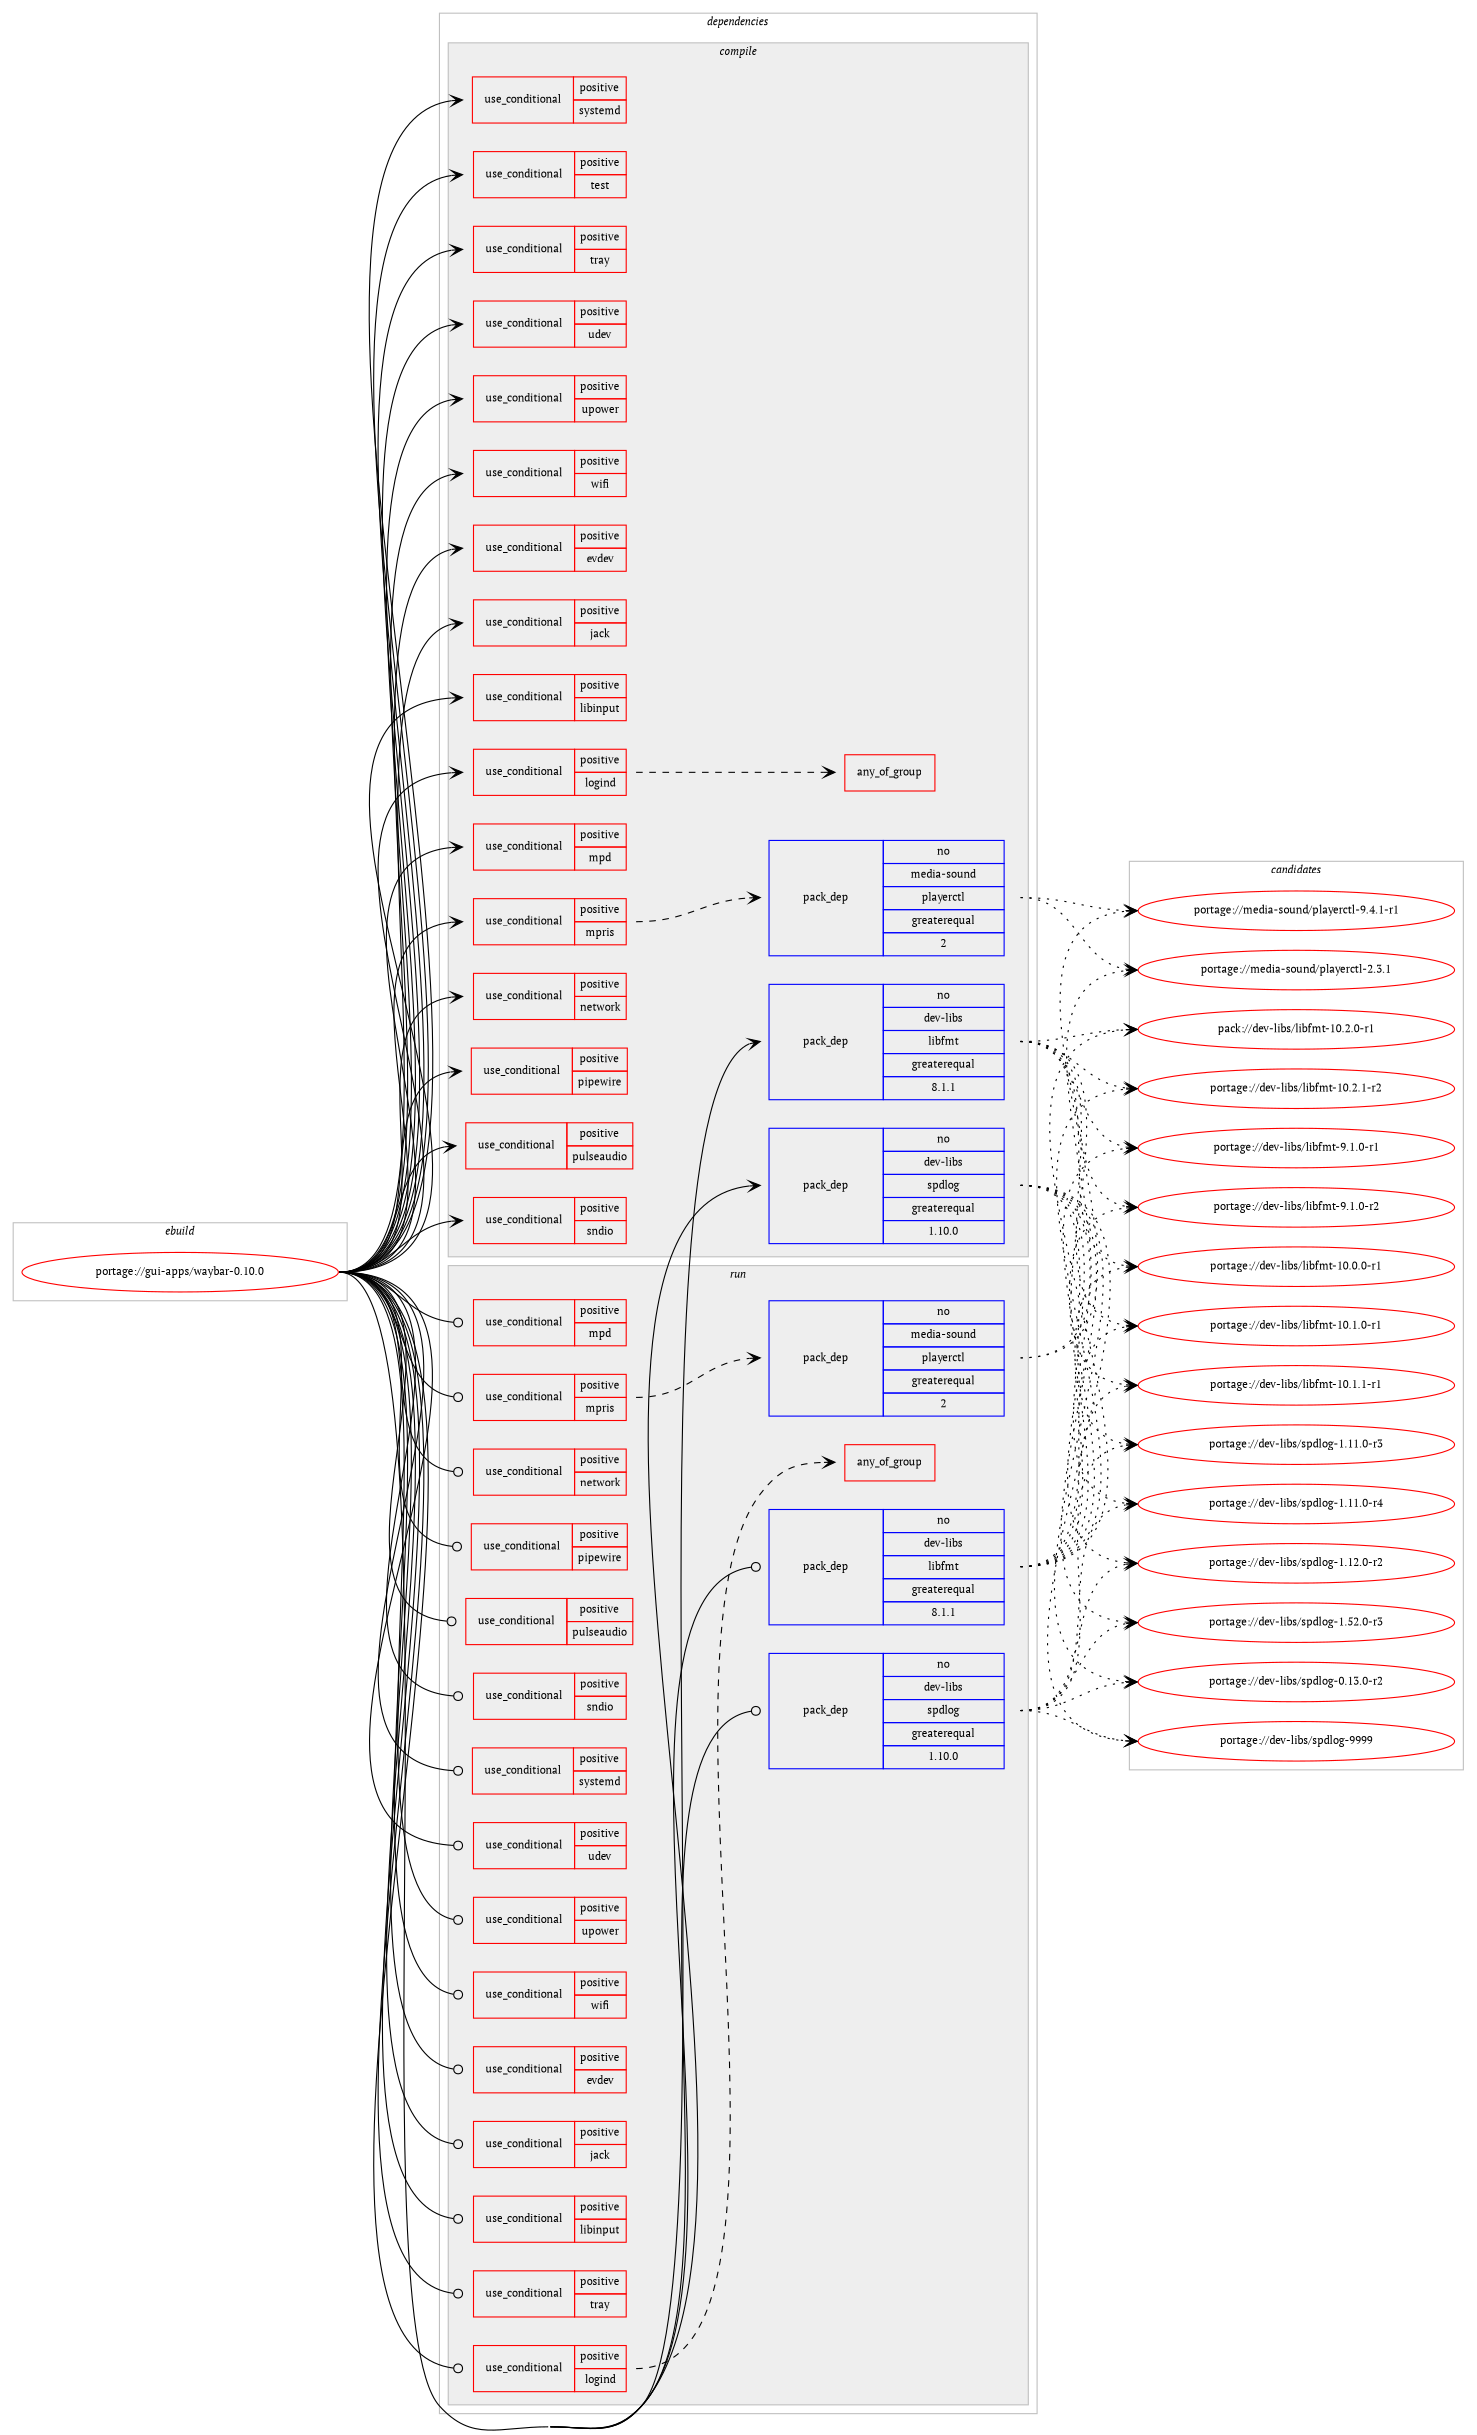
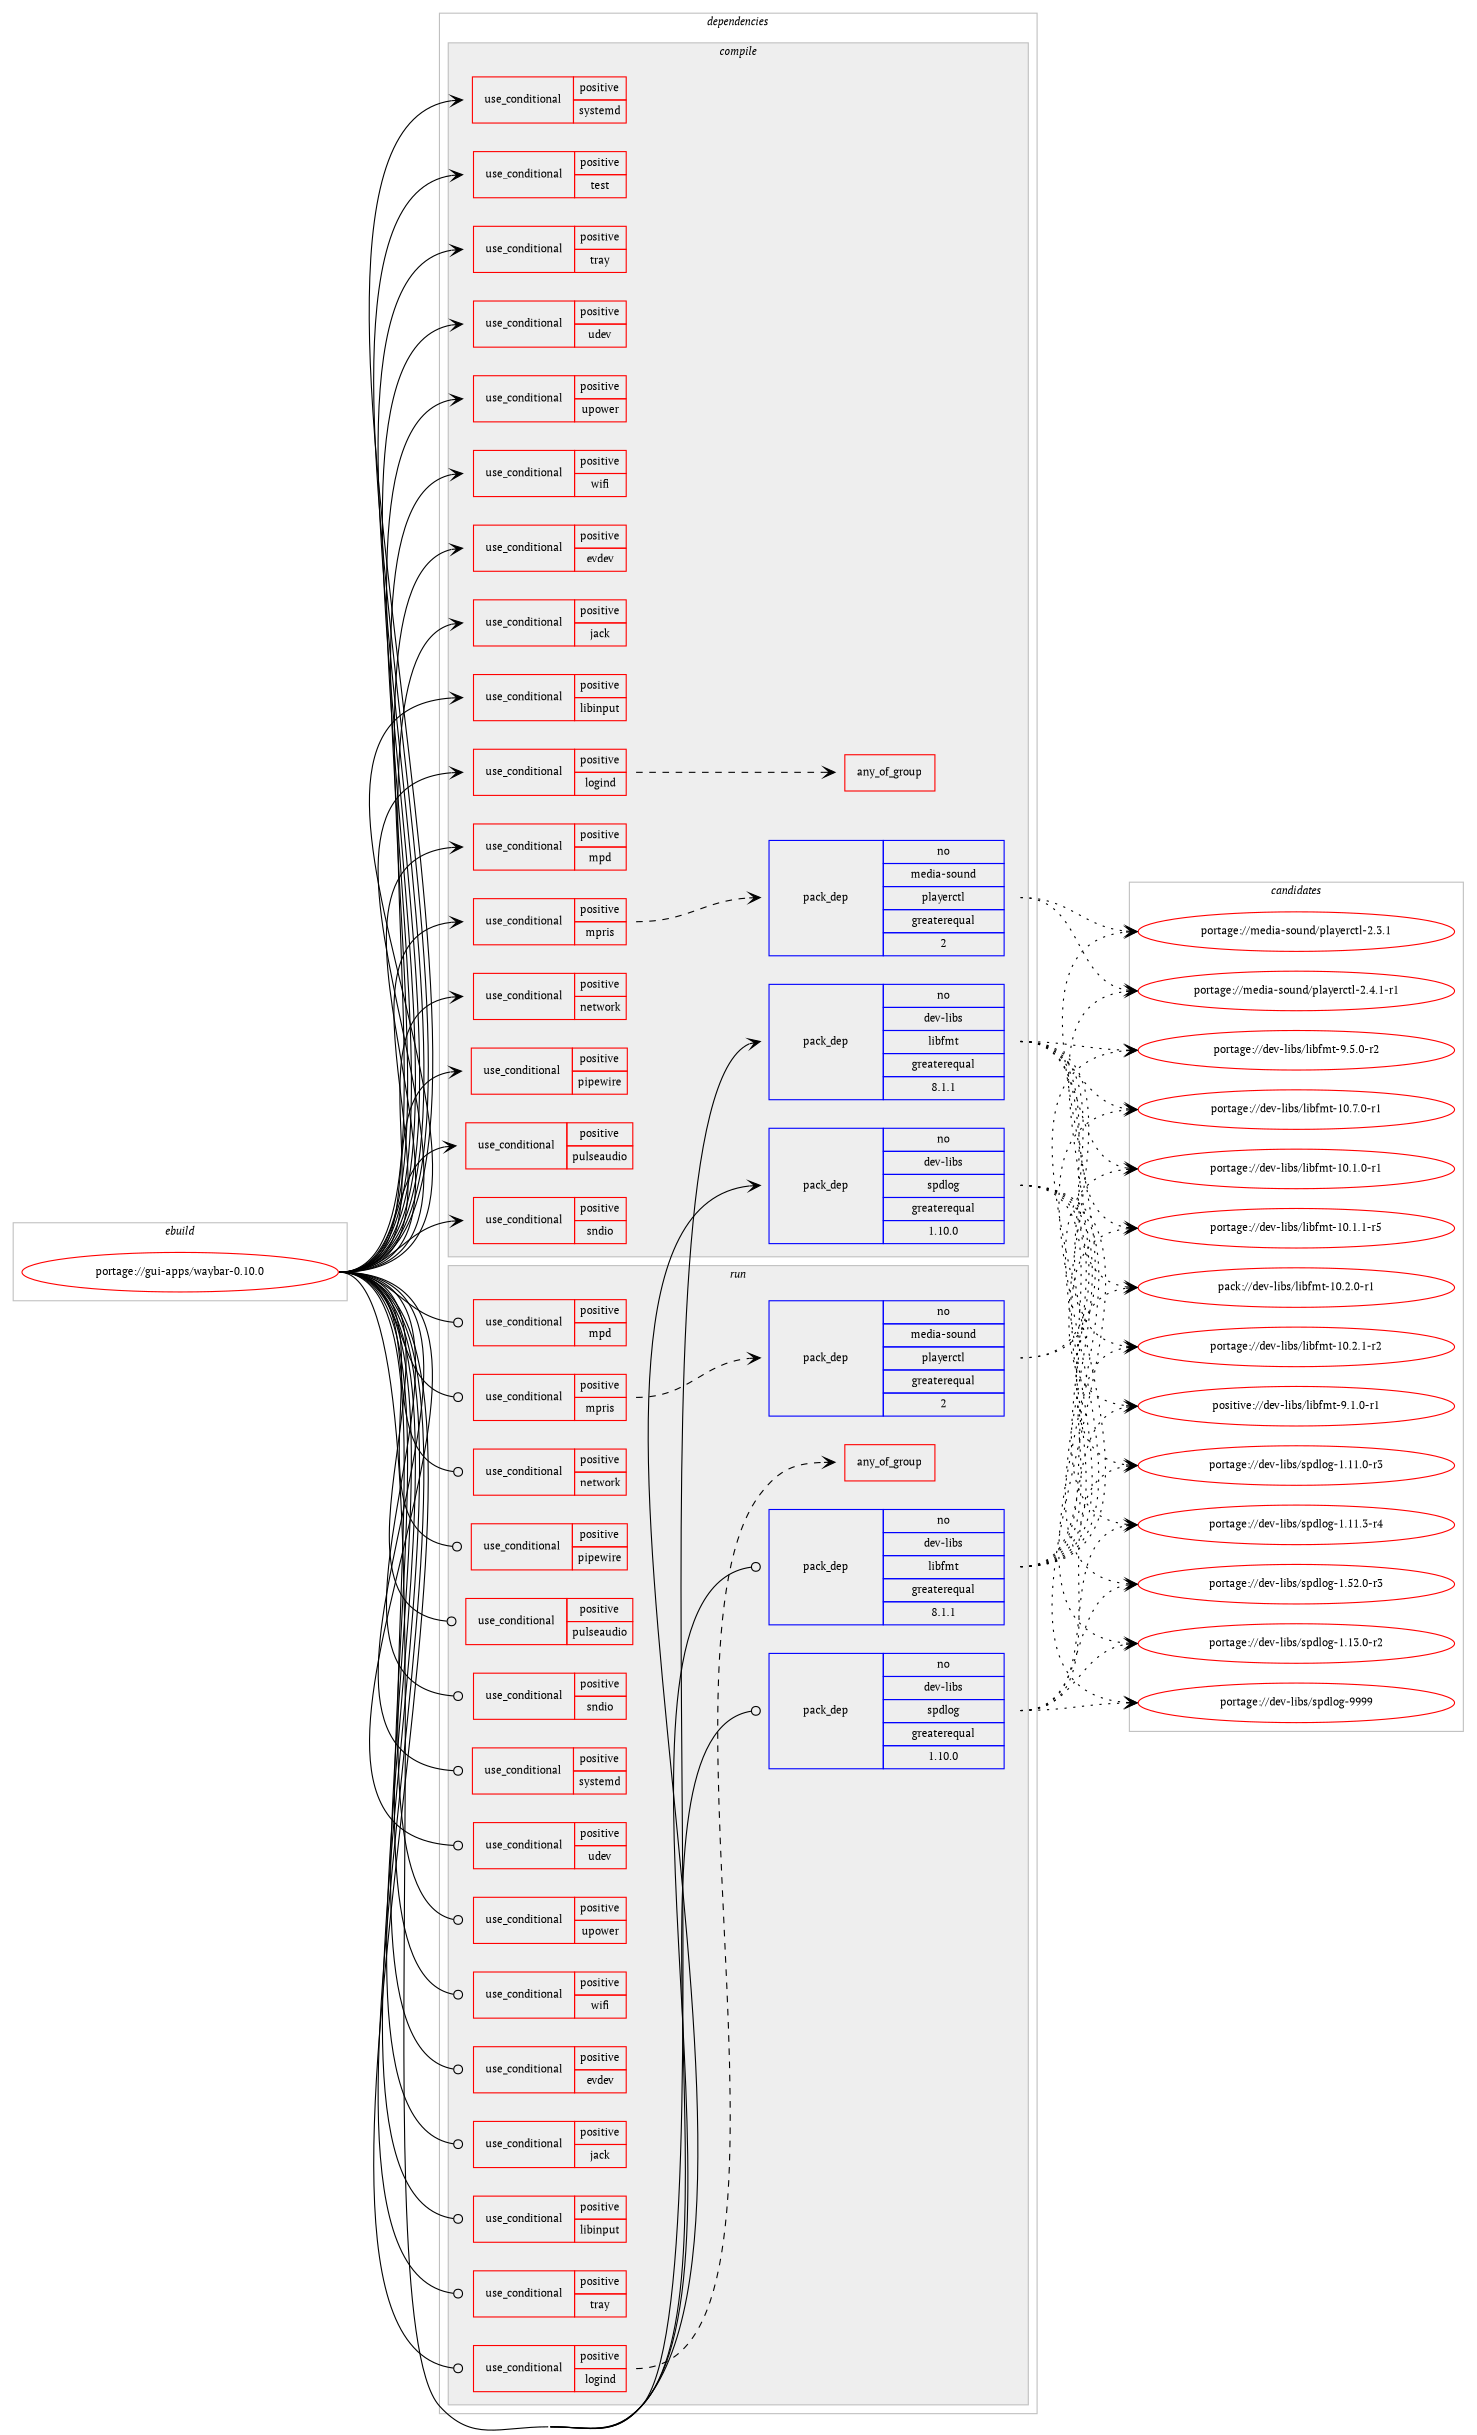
(1296, 911) -> (1296, 991)
(1296, 1148) -> (1296, 1406)
(1296, 1207) -> (1296, 1050)
(1296, 1267) -> (1296, 1110)
(1296, 1385) -> (1296, 1228)
(1296, 1504) -> (1296, 1525)
(1296, 1563) -> none
(1296, 1682) -> (1296, 1644)
